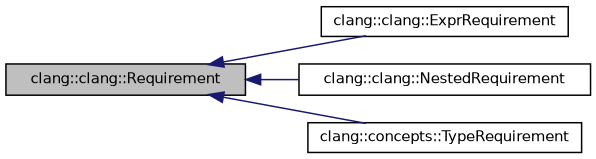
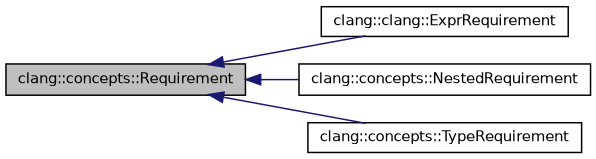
(126, 80) -> (126, 80)
(445, 80) -> (445, 80)
